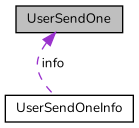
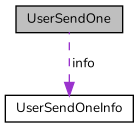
(38, 71) -> (69, 57)
